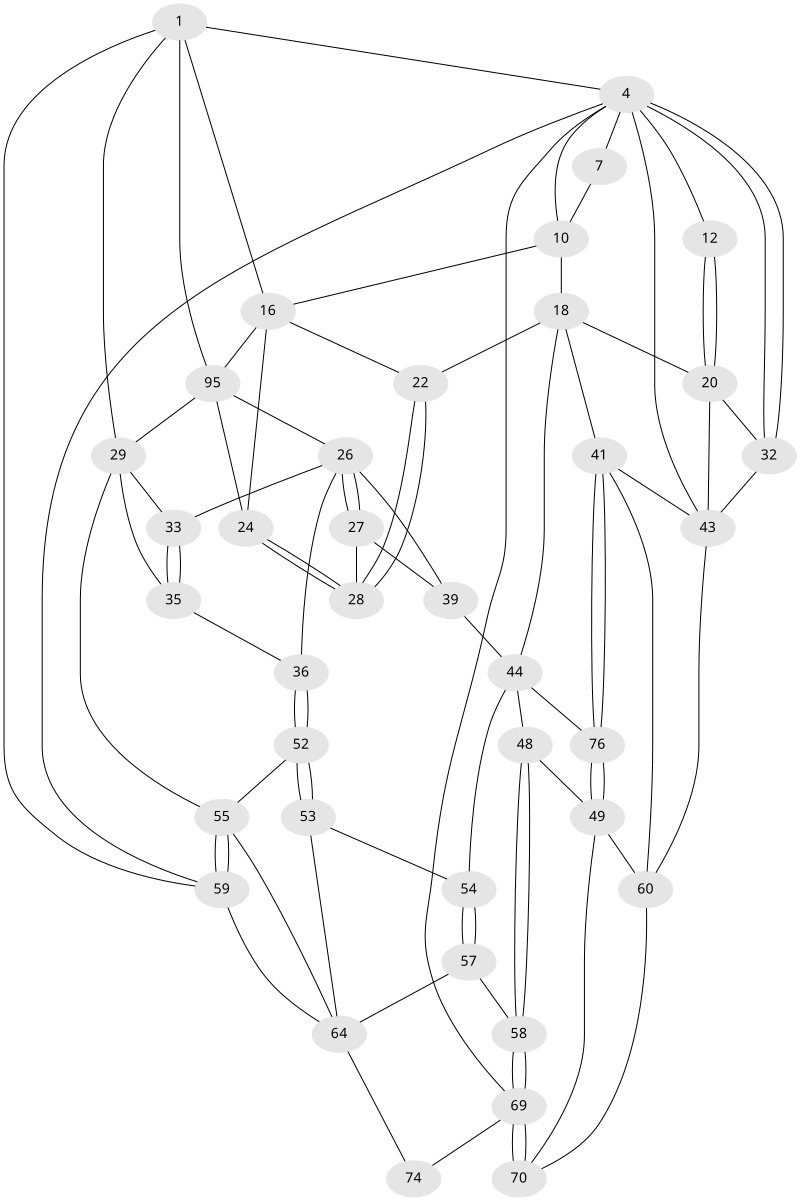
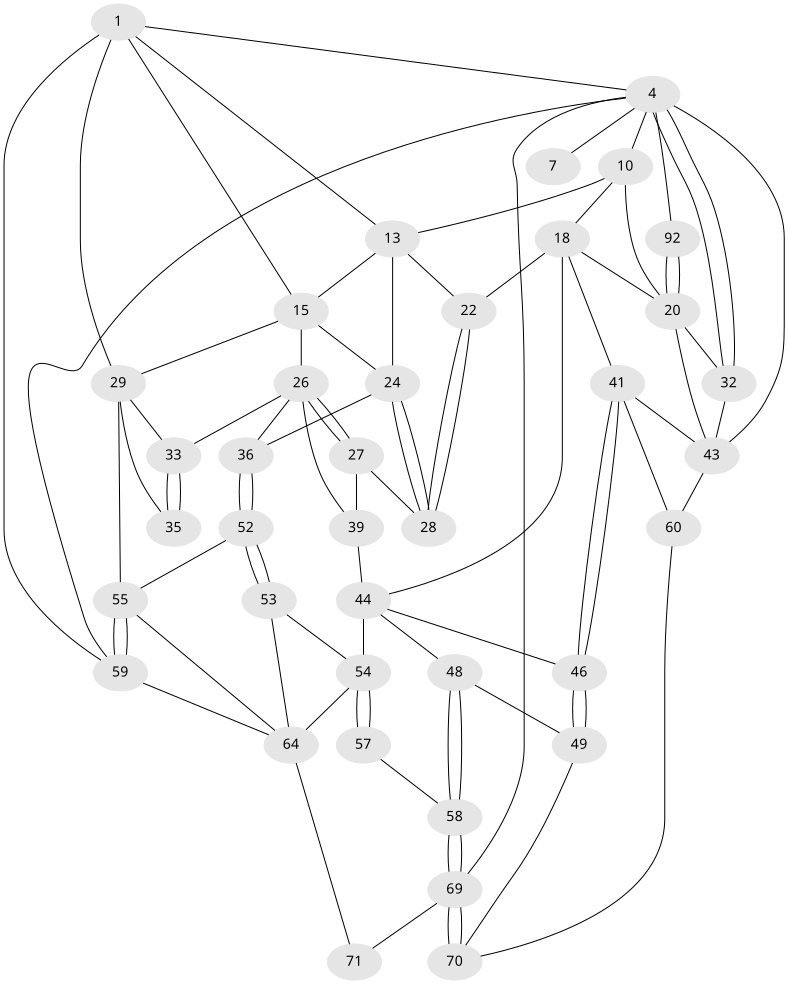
(580, 203) -> (632, 243)
(710, 239) -> (673, 239)
(268, 311) -> (393, 239)
(213, 384) -> (301, 311)
(237, 637) -> (314, 422)
(597, 745) -> (579, 673)
(622, 854) -> none
(404, 998) -> (327, 709)
(414, 1179) -> (354, 962)
